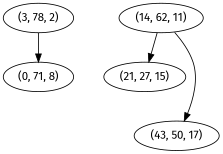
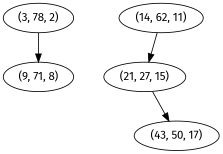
(195, 71) -> (159, 103)
(38, 77) -> (38, 77)
